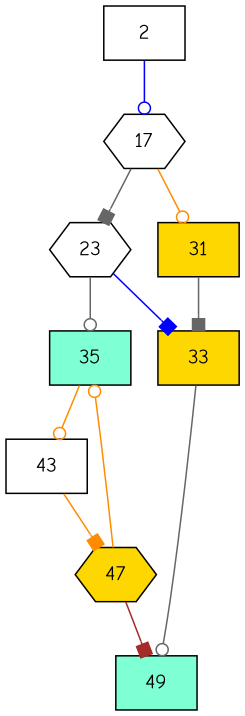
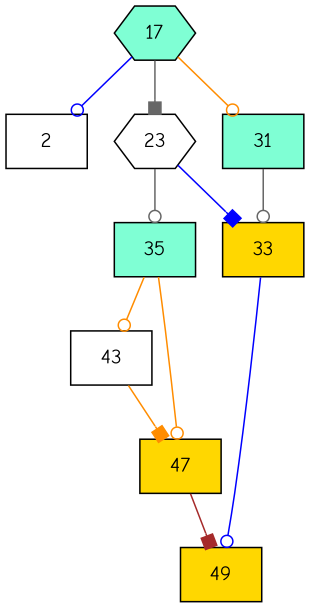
(144, 81) -> (107, 81)
(144, 141) -> (155, 33)
(199, 250) -> (263, 141)
(199, 296) -> (263, 190)
(105, 472) -> (168, 352)
(181, 515) -> (246, 407)
(116, 575) -> (180, 466)
(156, 683) -> (221, 575)
